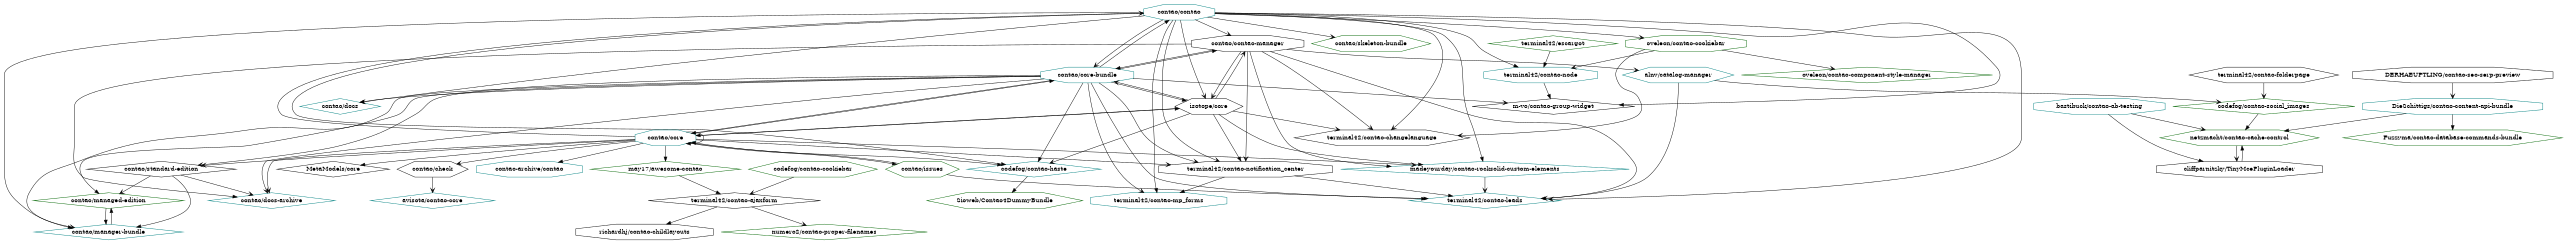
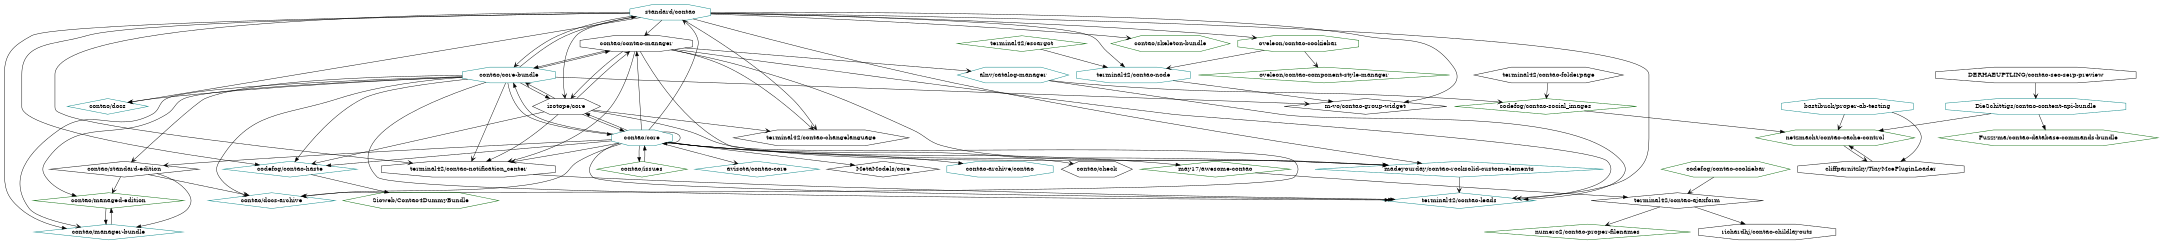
(1179, 12) -> (670, 12)
none -> (639, 93)
(2099, 106) -> (1847, 106)
(1598, 126) -> none
(922, 169) -> (642, 169)
(433, 183) -> (698, 153)
(1173, 190) -> (965, 194)
(1159, 201) -> none
